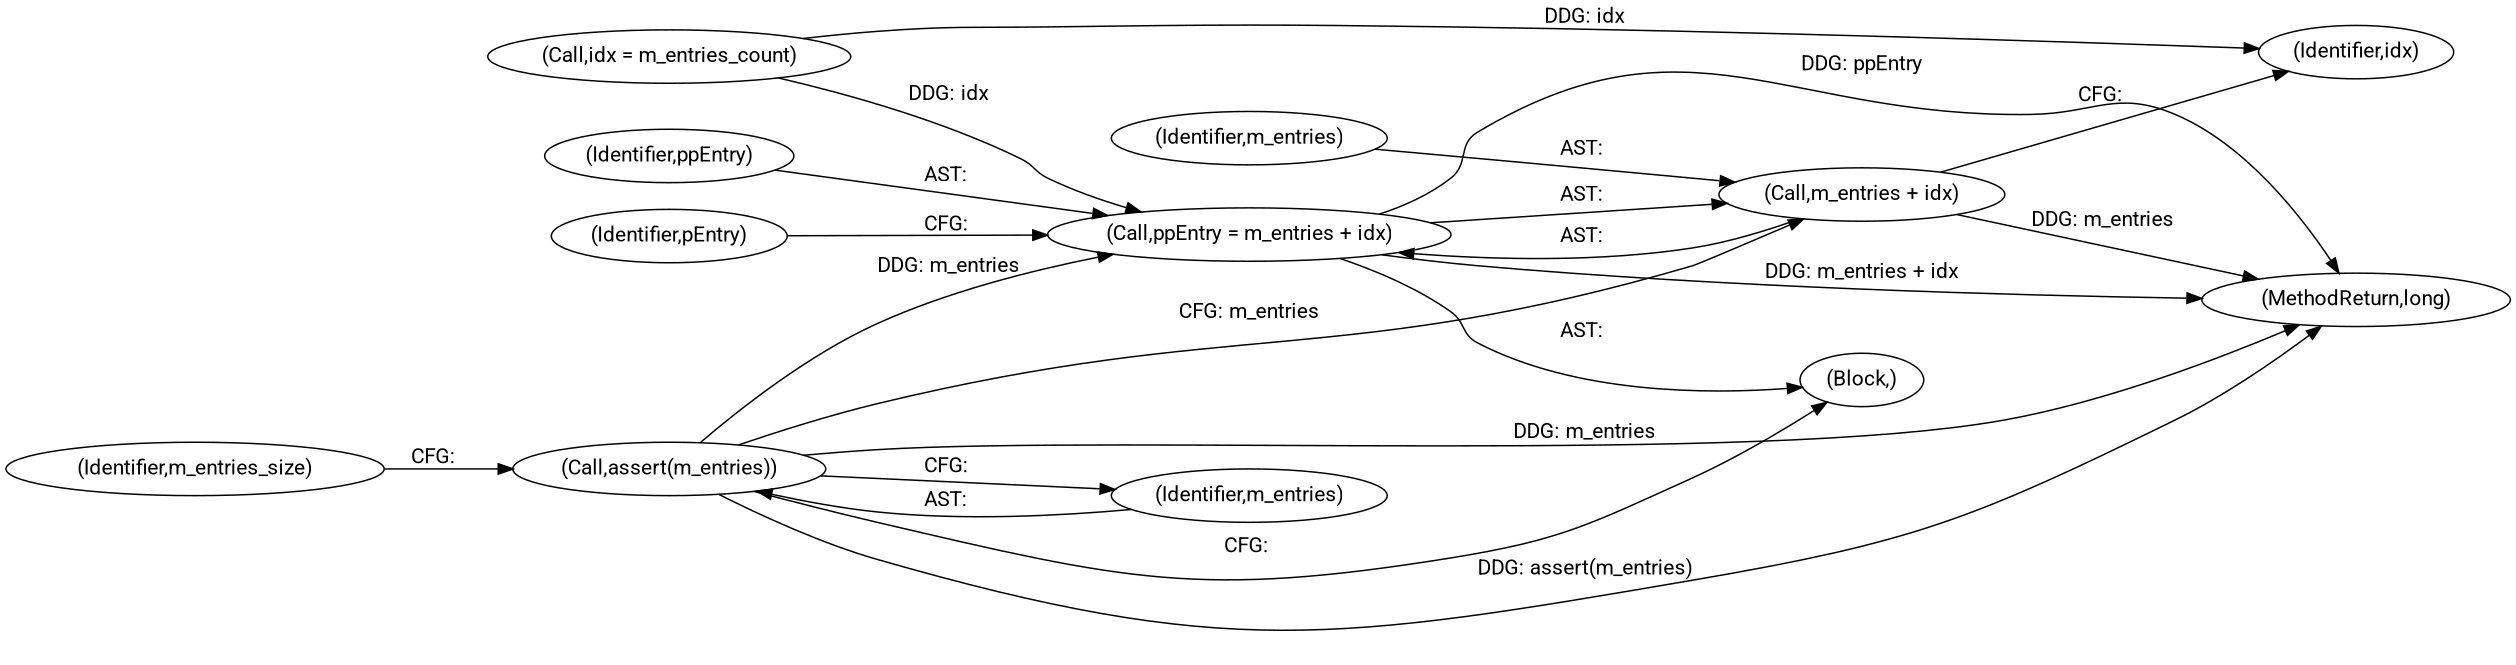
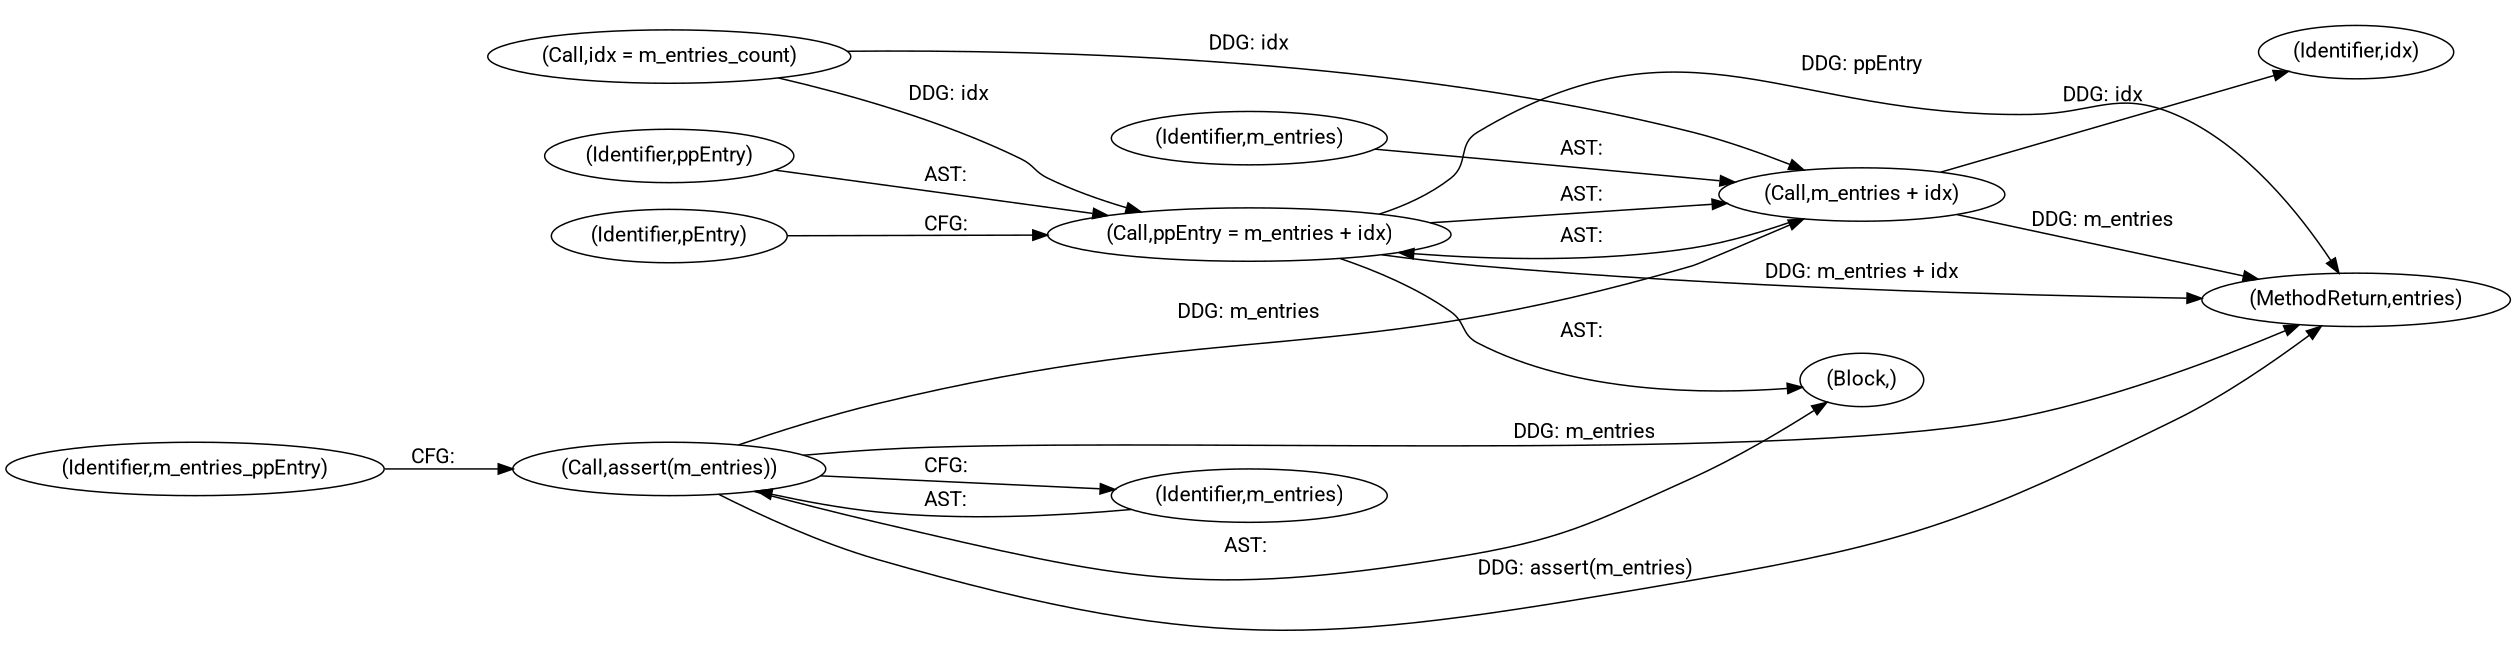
(1524, 28) -> (1324, 71)
(2103, 96) -> (2103, 96)
(2356, 300) -> (2356, 300)
(1249, 312) -> (1249, 312)
(886, 320) -> none
(195, 469) -> (195, 469)
(1249, 547) -> (1249, 547)
